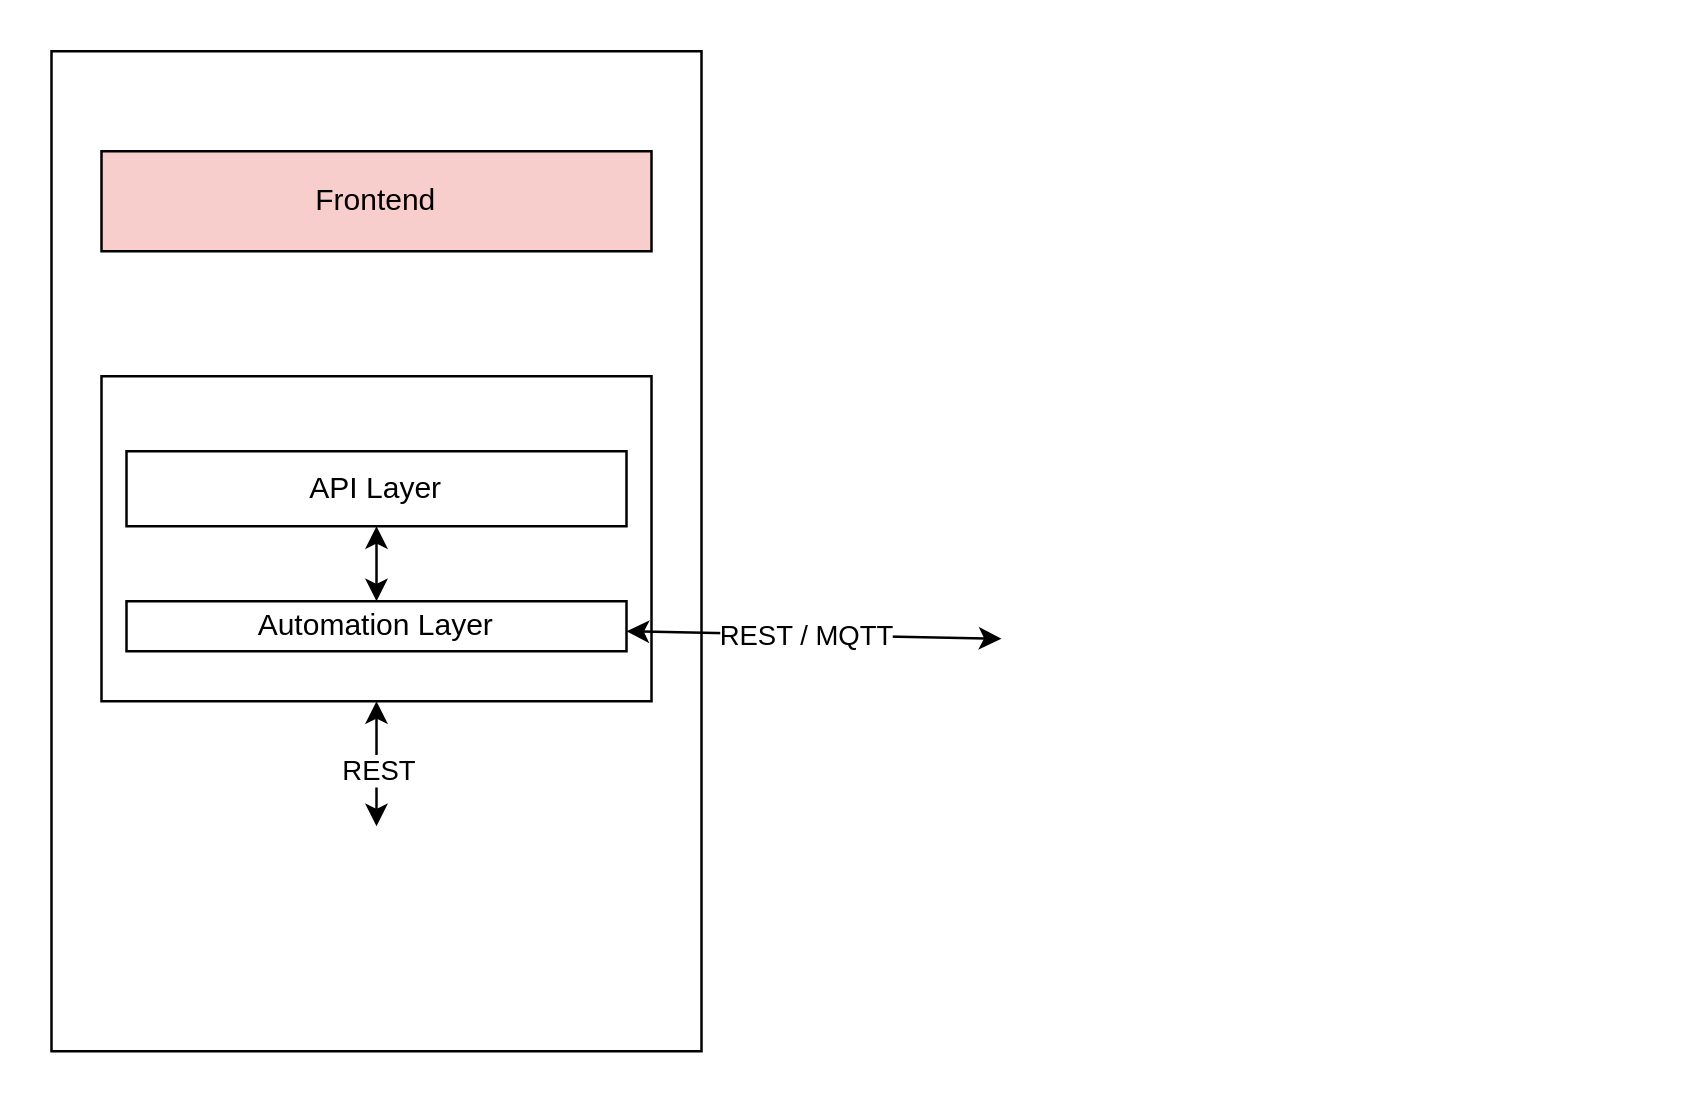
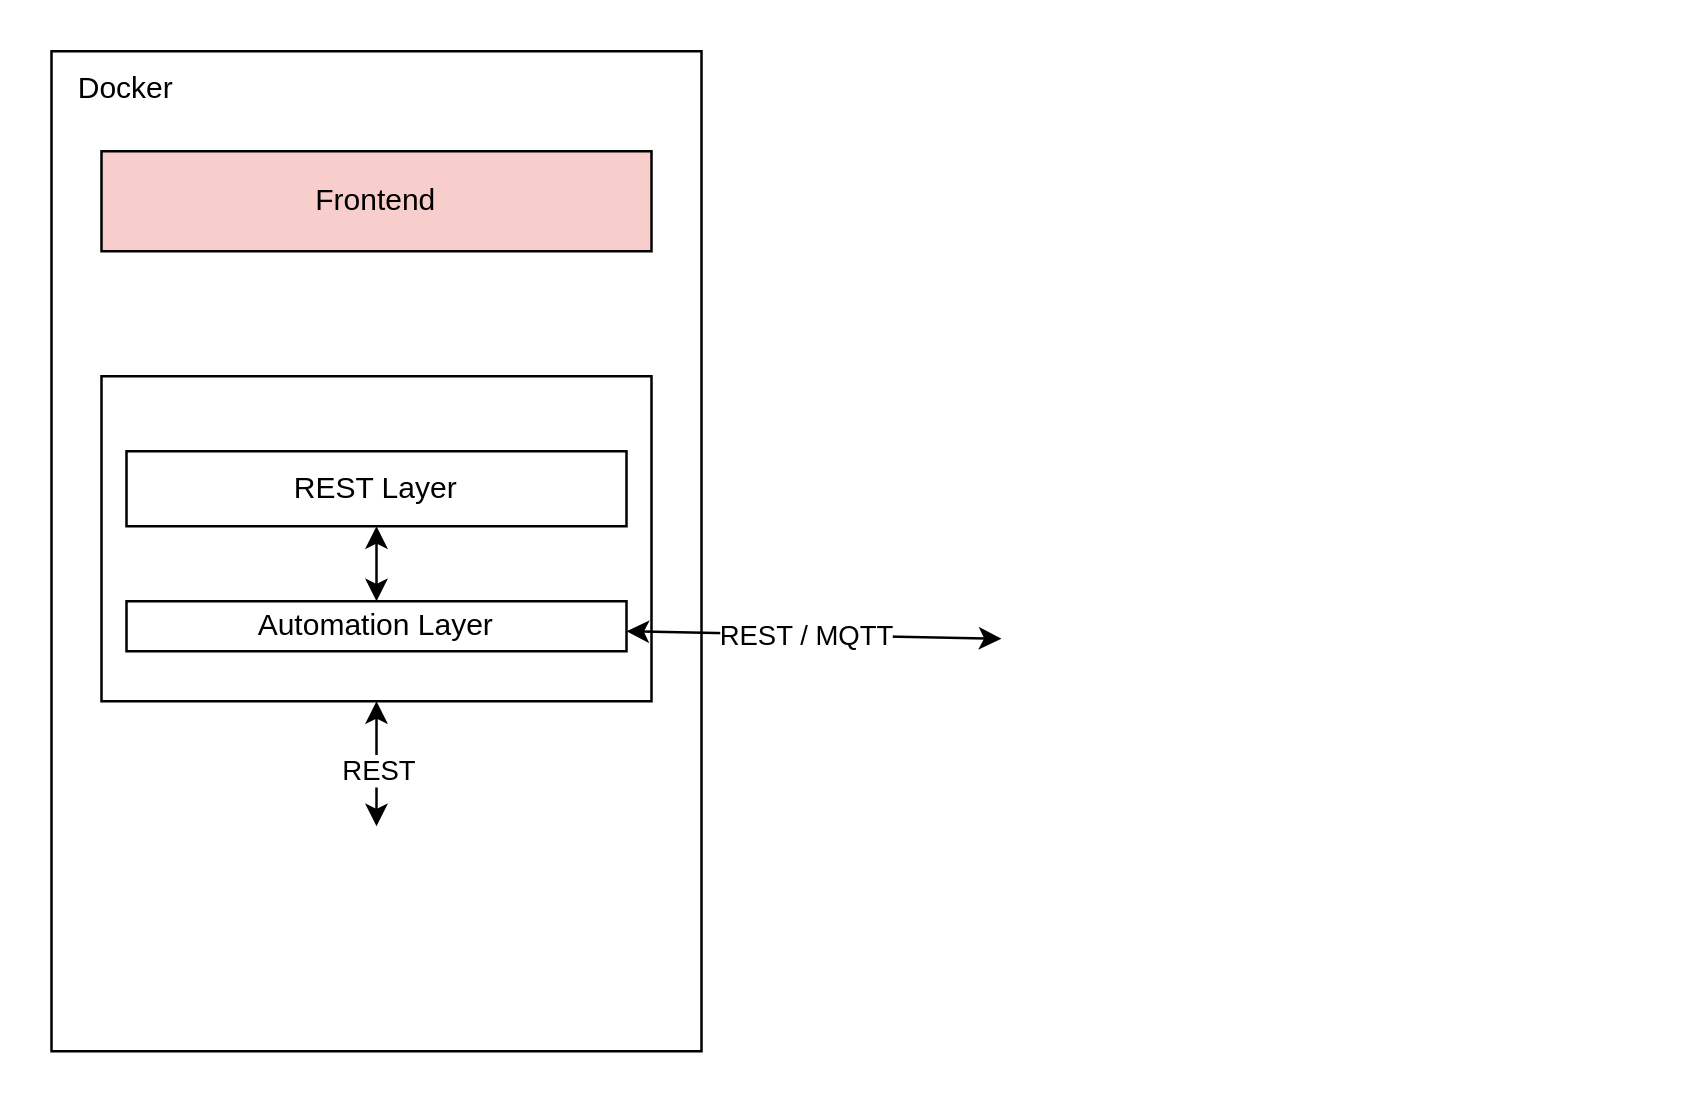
none -> (126, 89)
(376, 489) -> (376, 489)
